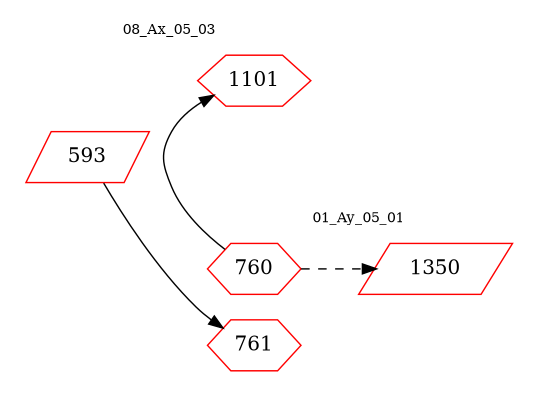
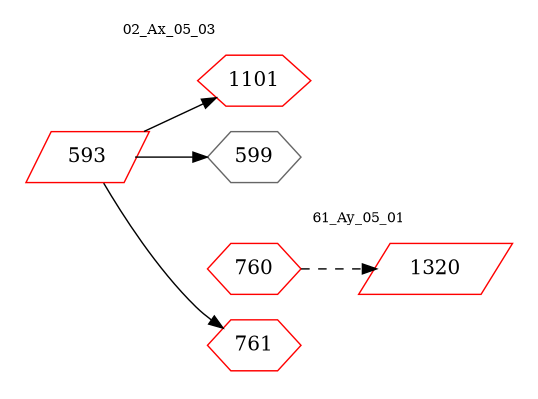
(169, 30) -> (169, 30)
none -> (254, 157)
(168, 179) -> (174, 118)
(359, 219) -> (359, 219)
(436, 269) -> (436, 269)
